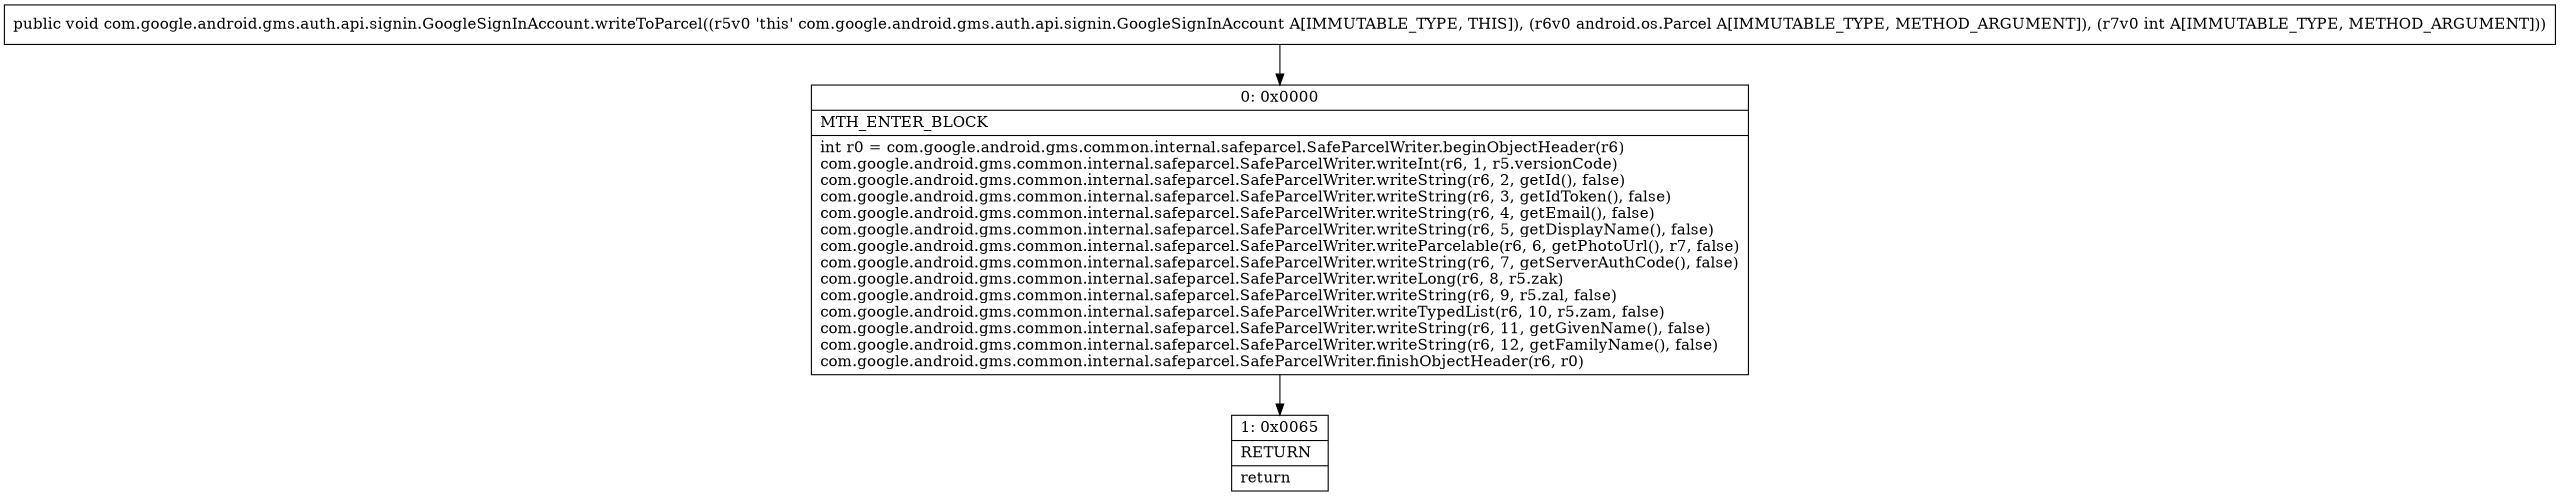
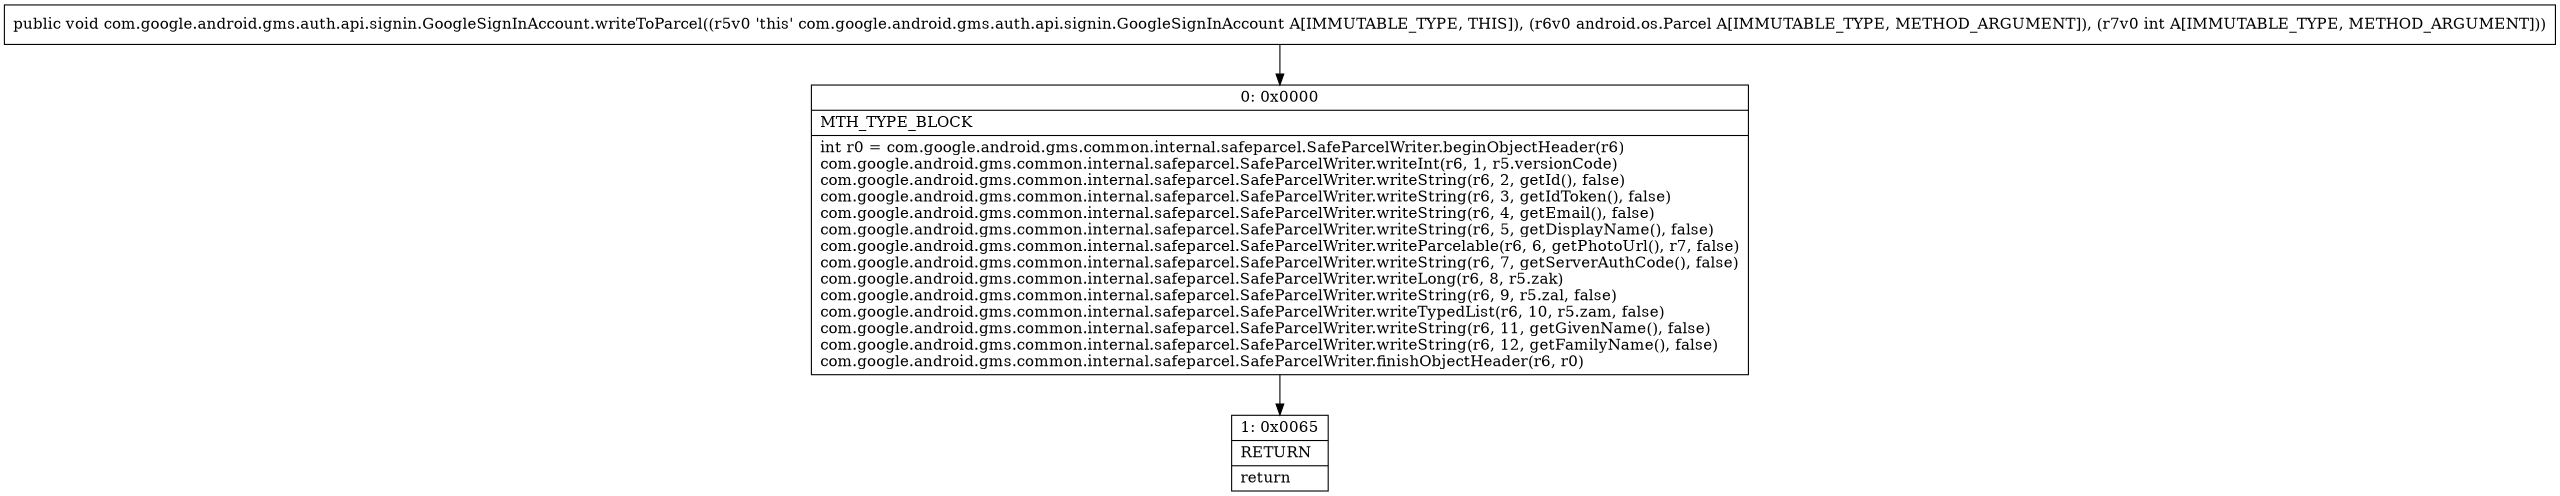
(905, 122) -> (896, 122)
